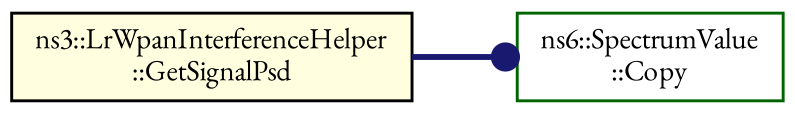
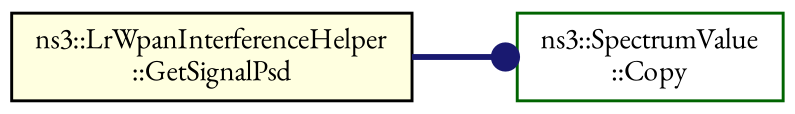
(650, 57) -> (650, 57)
